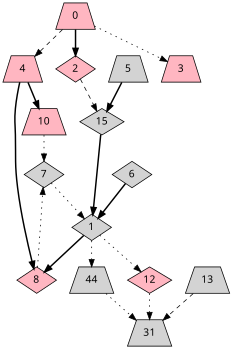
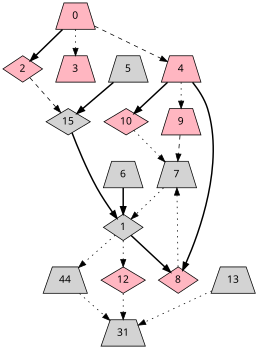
(44, 122) -> (126, 122)
none -> (181, 122)
(44, 175) -> (177, 175)
(132, 175) -> (123, 175)
(181, 304) -> (178, 306)
